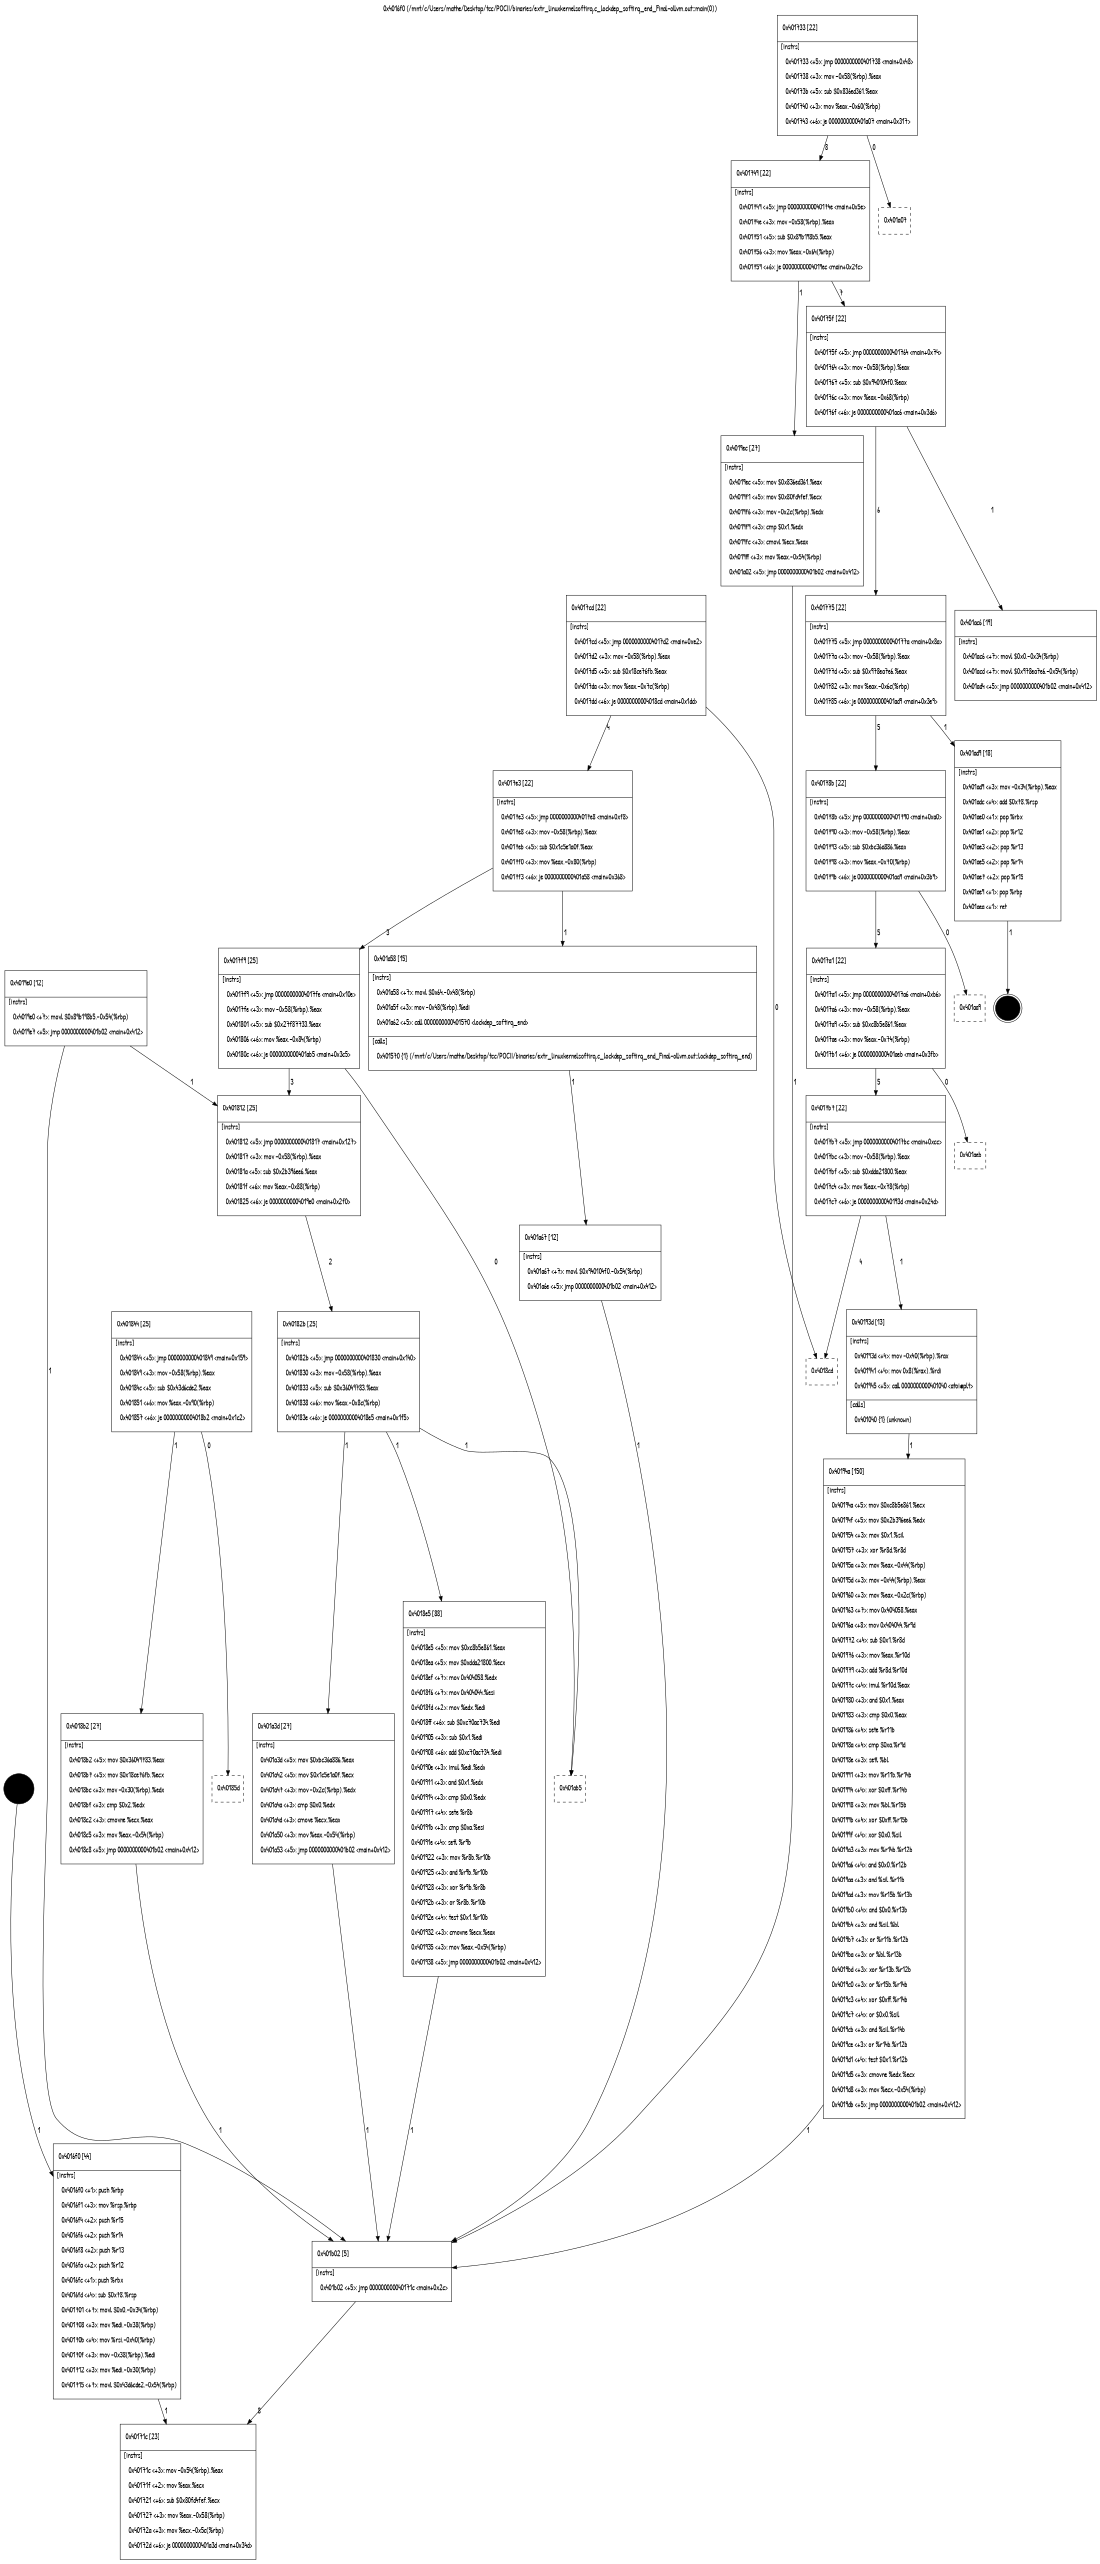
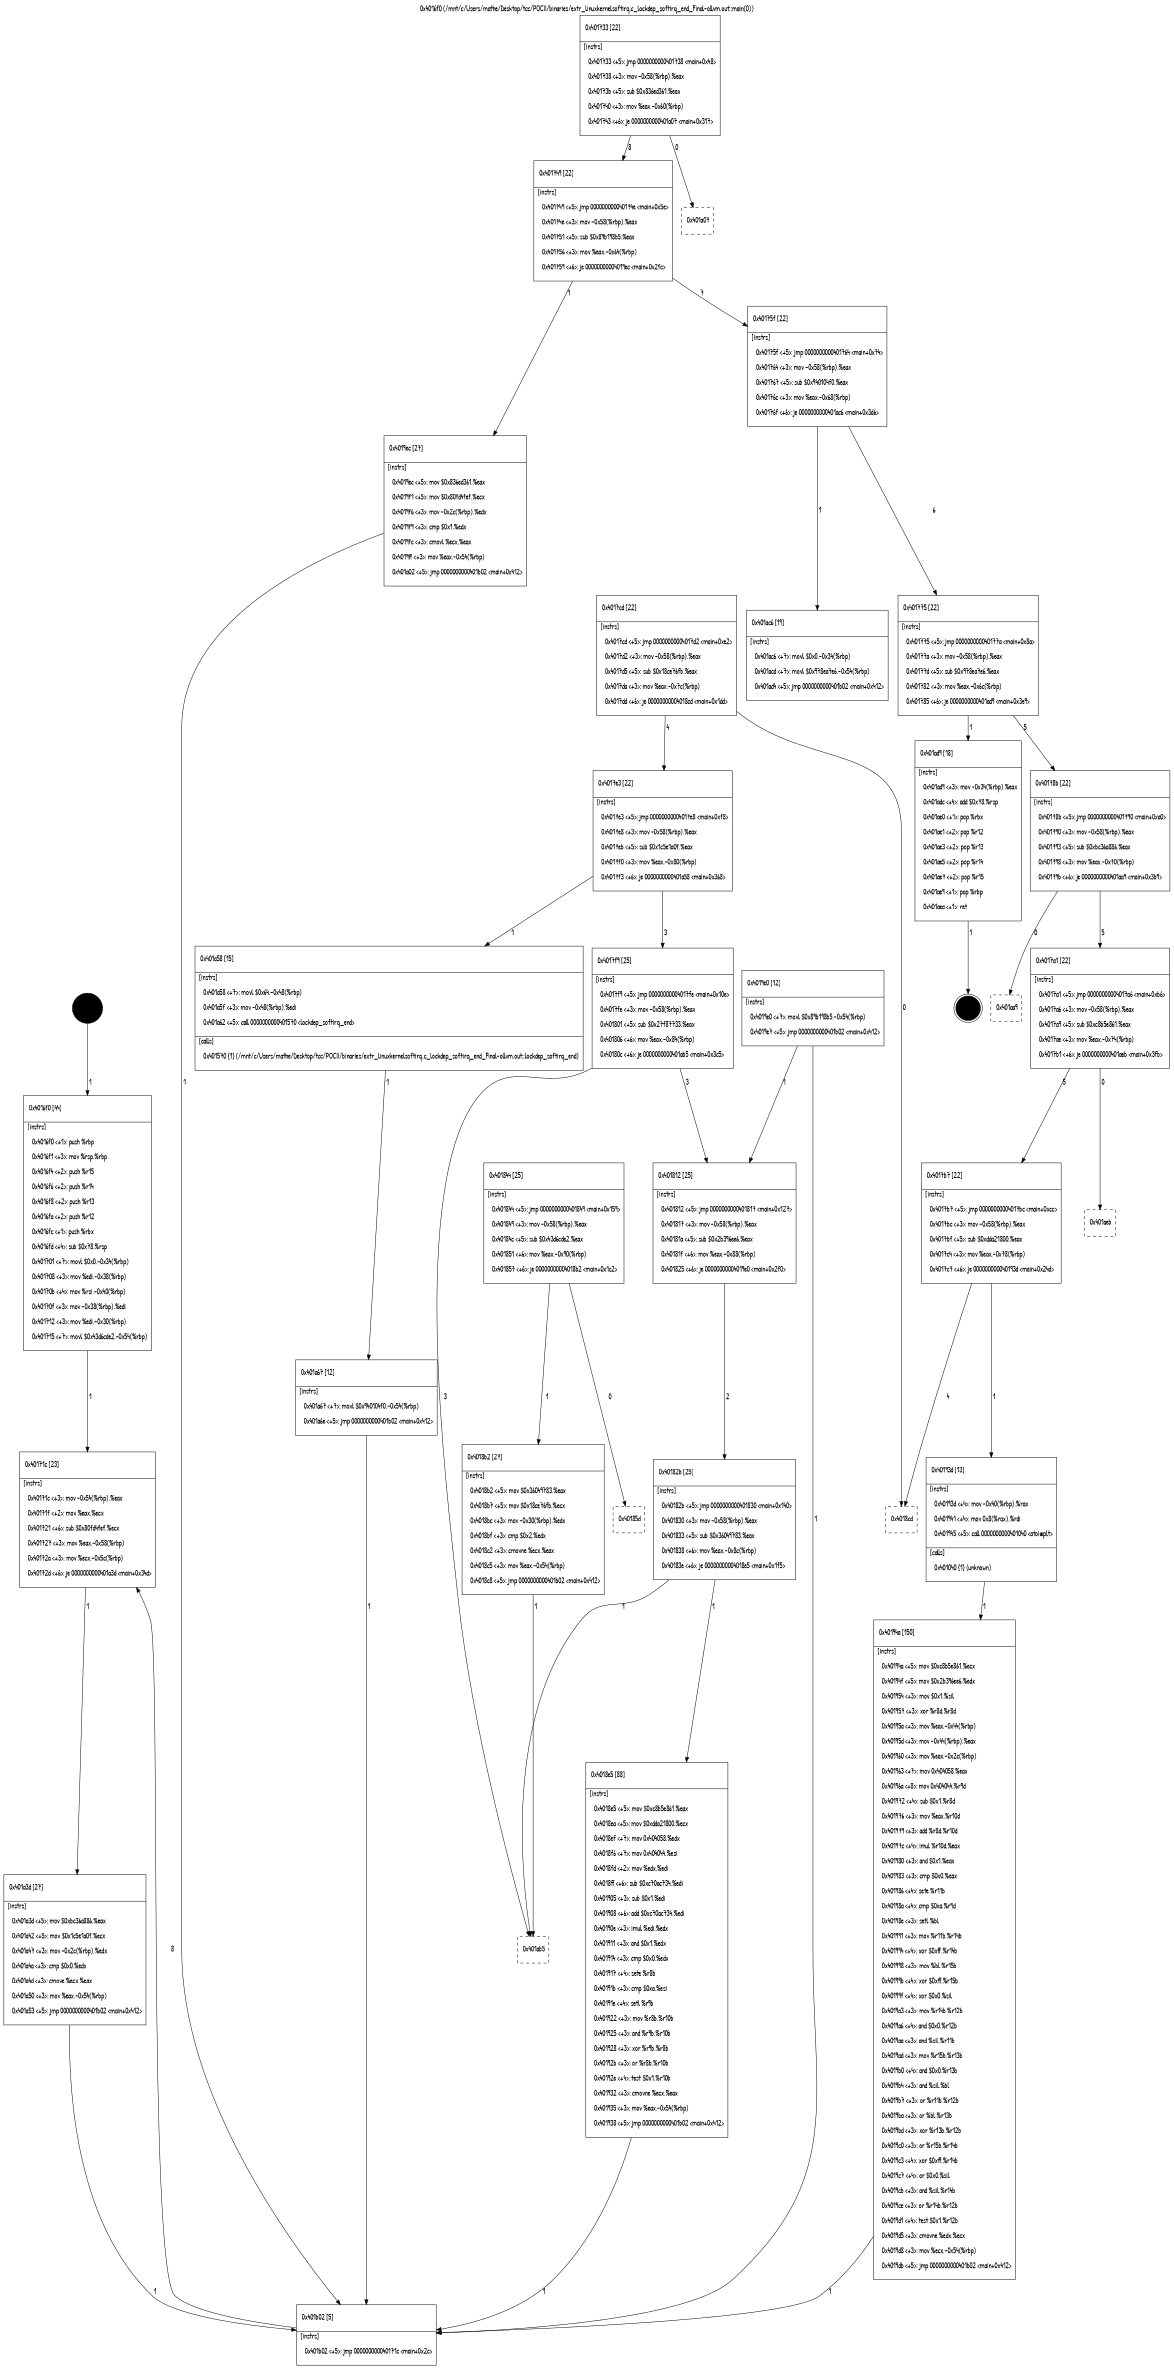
(495, 1263) -> (445, 1398)
(337, 1570) -> (81, 1728)
(186, 2077) -> (533, 1763)
